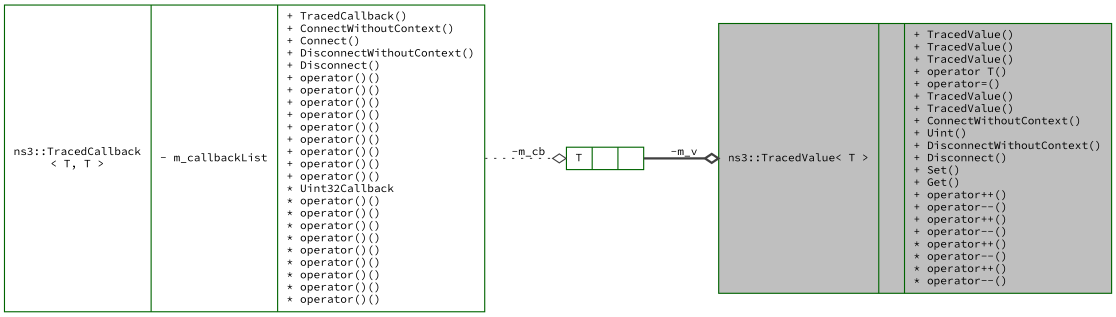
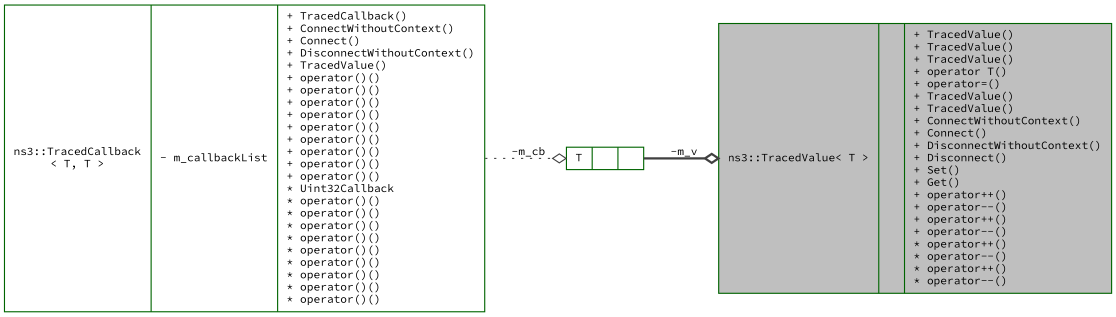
(334, 65) -> (338, 65)
(941, 133) -> (951, 133)
